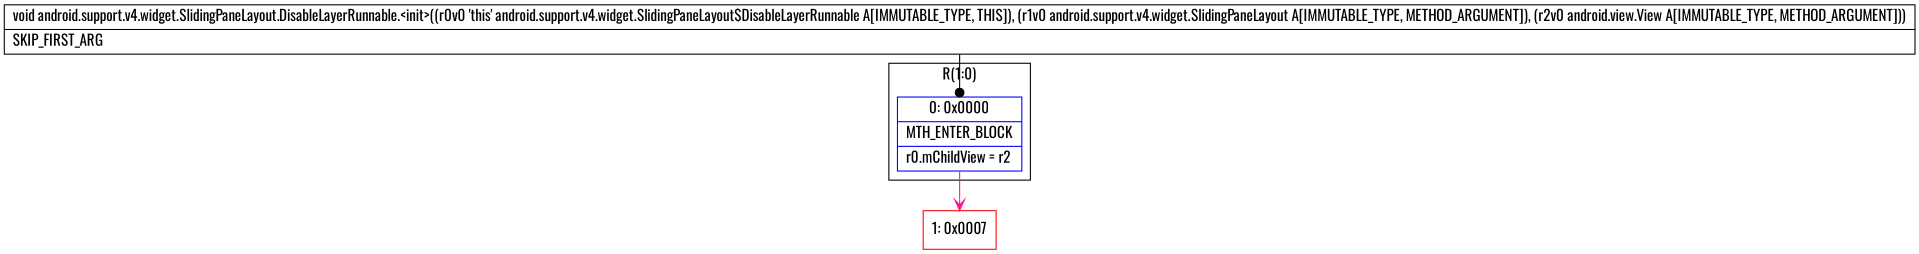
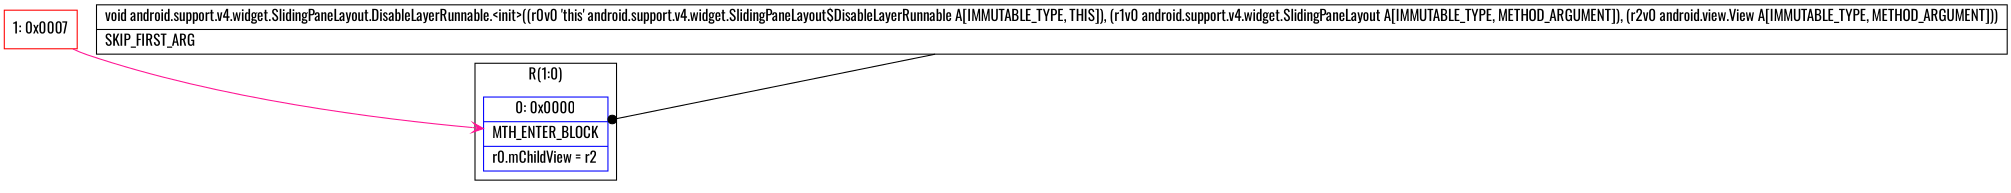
(960, 187) -> (270, 100)
